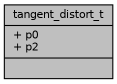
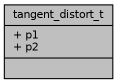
(26, 35) -> (26, 35)
